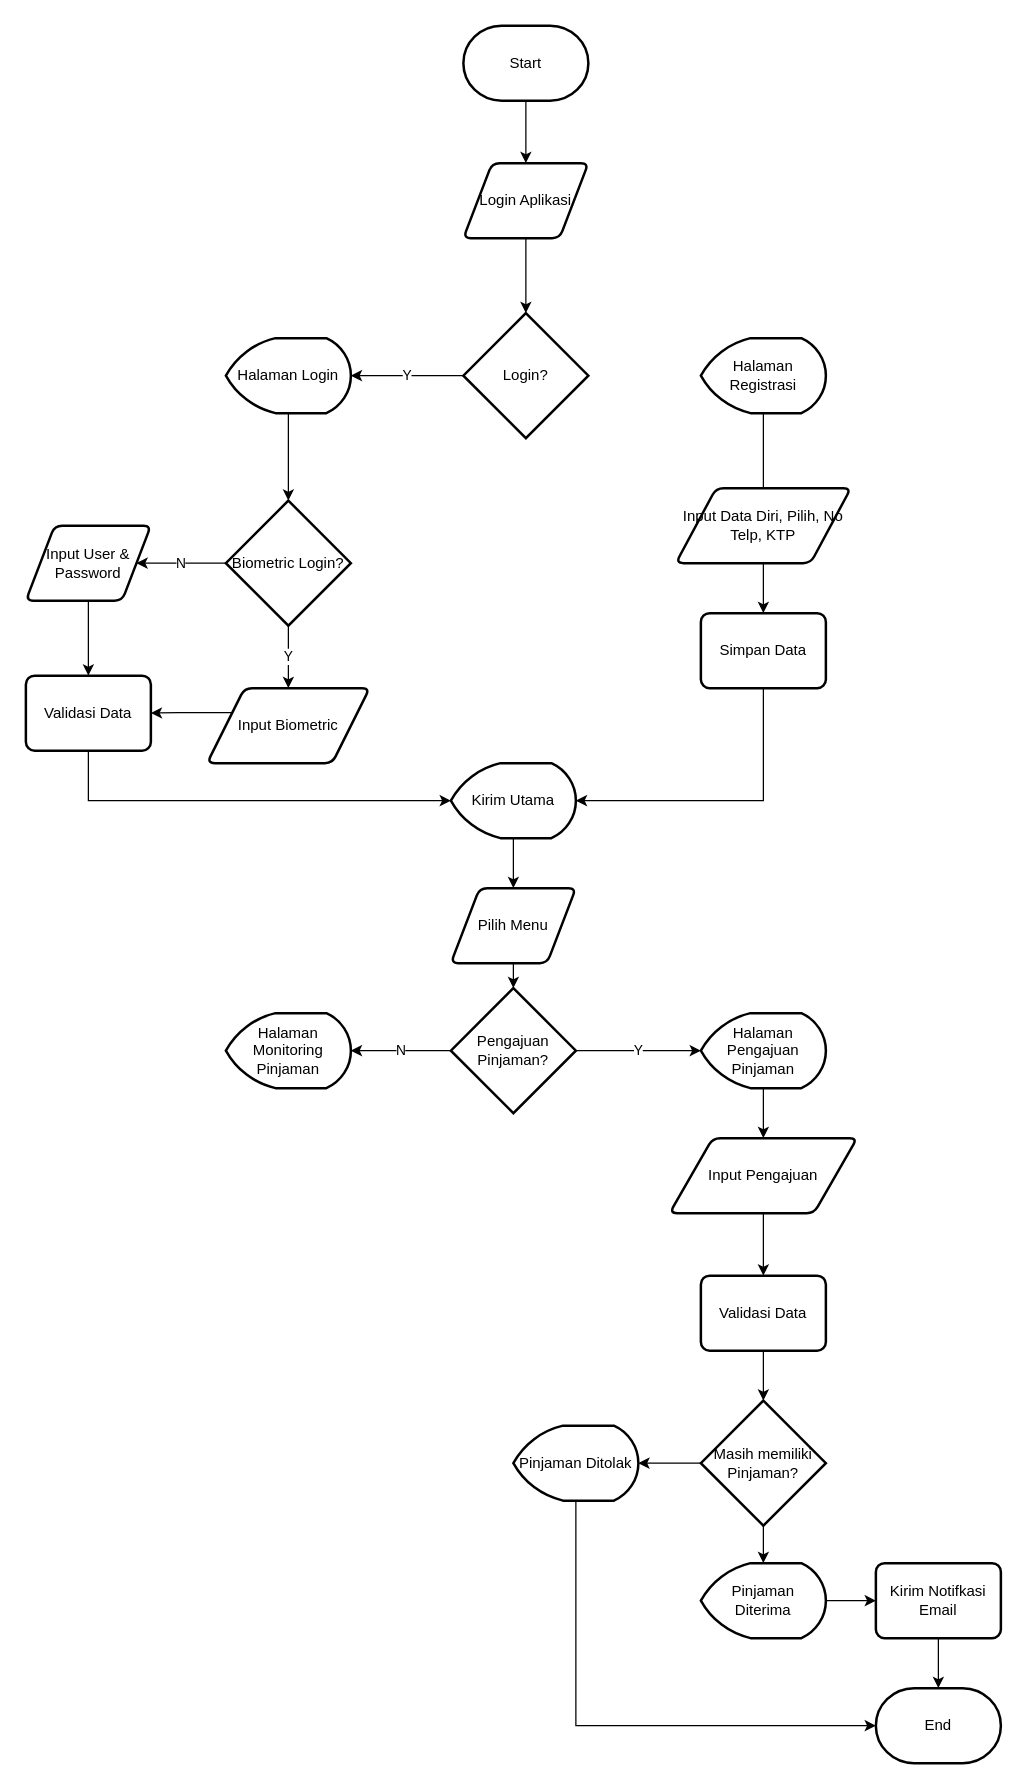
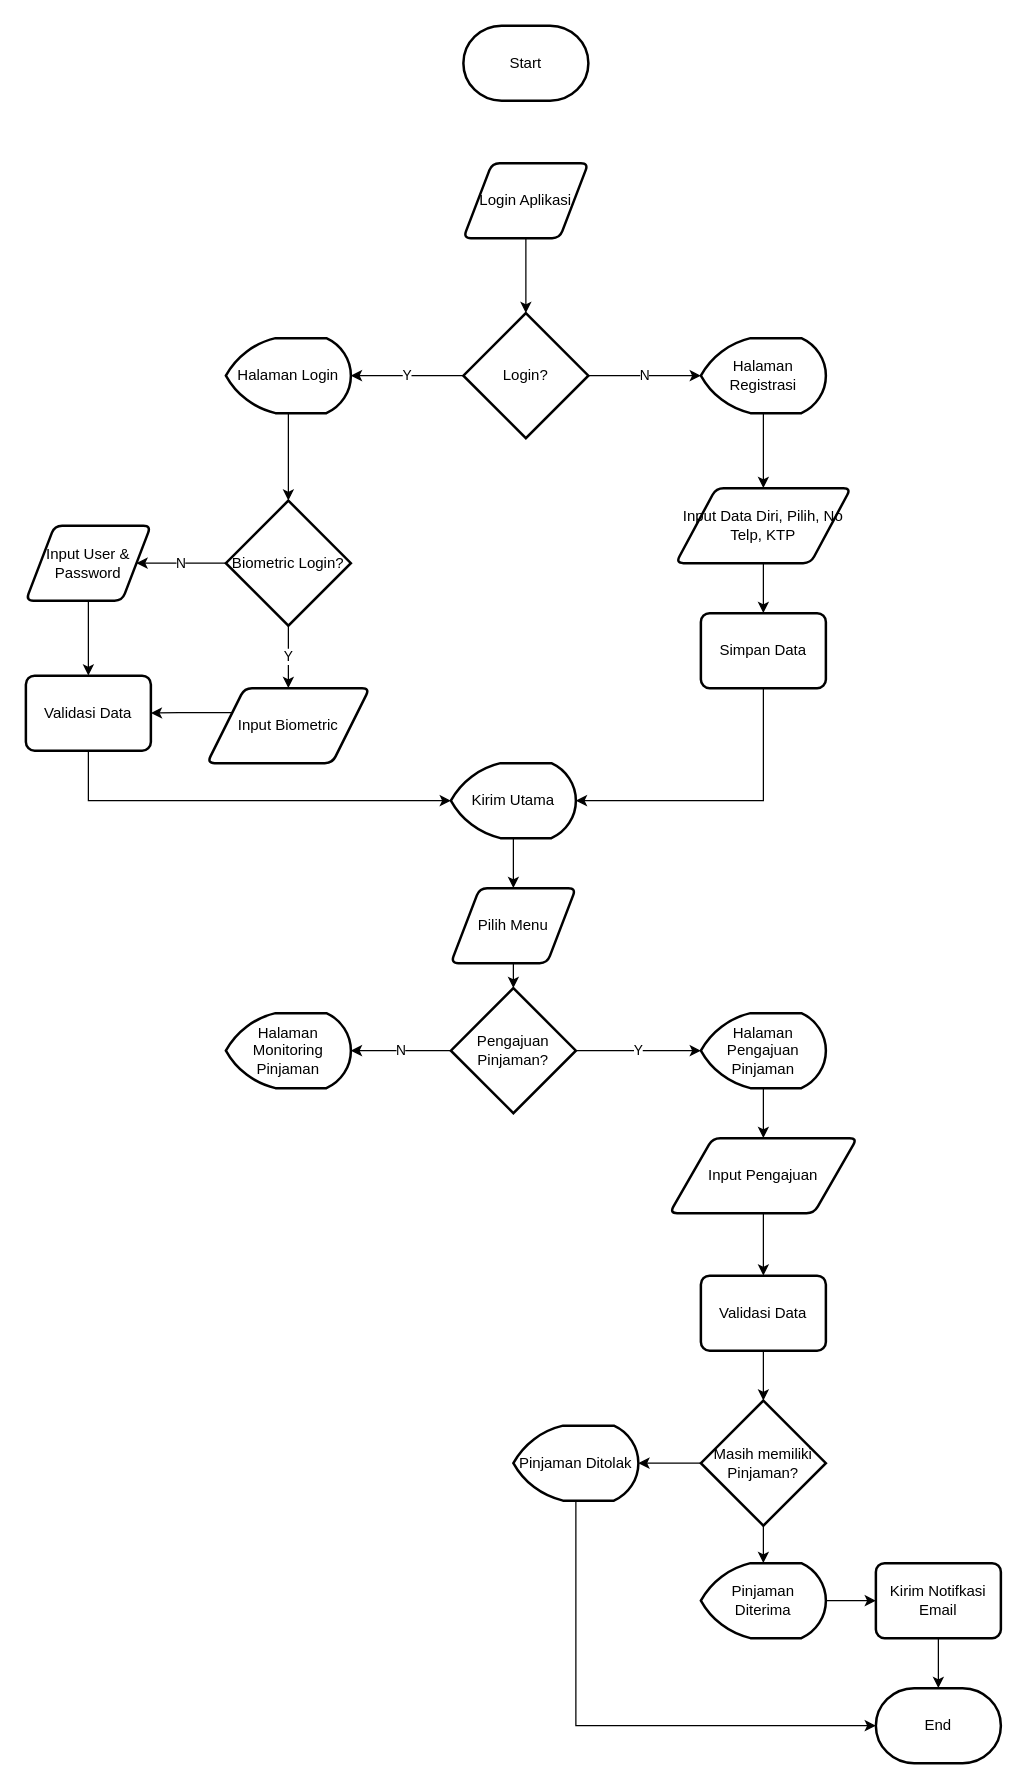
(526, 128) -> none
none -> (640, 376)
(763, 481) -> (763, 478)
